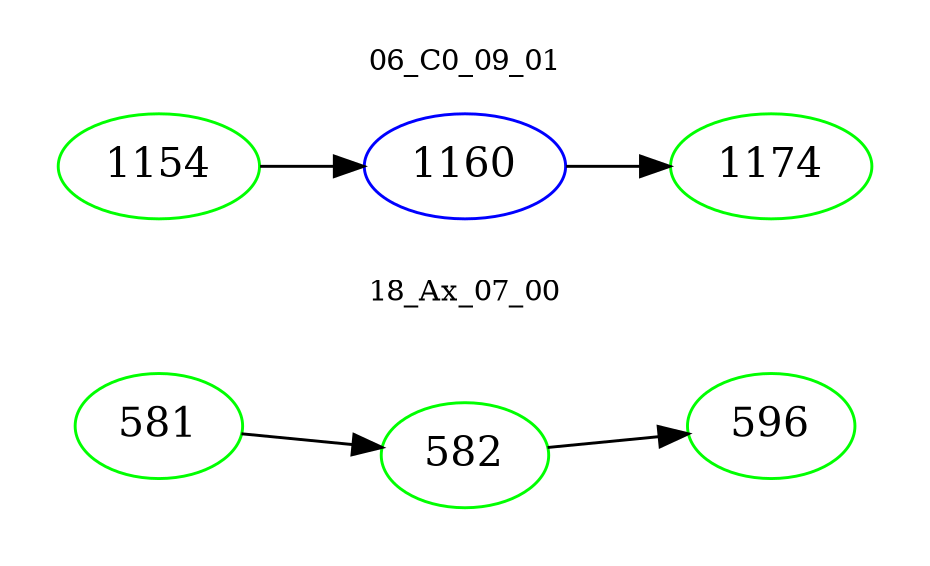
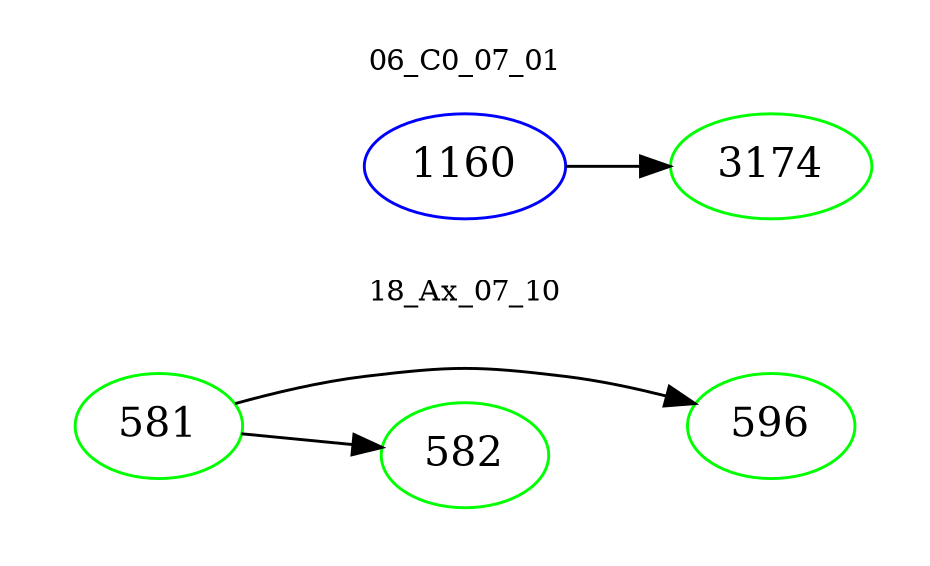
(465, 63) -> (465, 63)
(159, 166) -> none
(771, 166) -> (771, 166)
(465, 293) -> (465, 293)
(603, 442) -> (450, 369)
